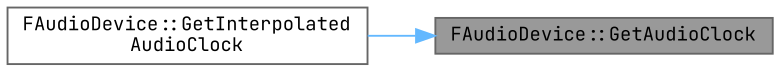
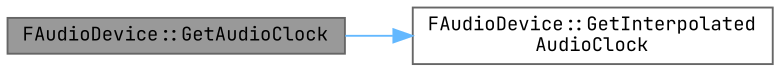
(392, 36) -> (369, 36)
